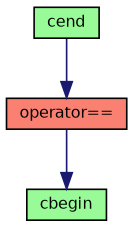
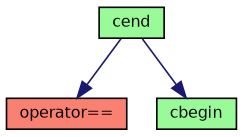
(67, 151) -> (159, 62)
